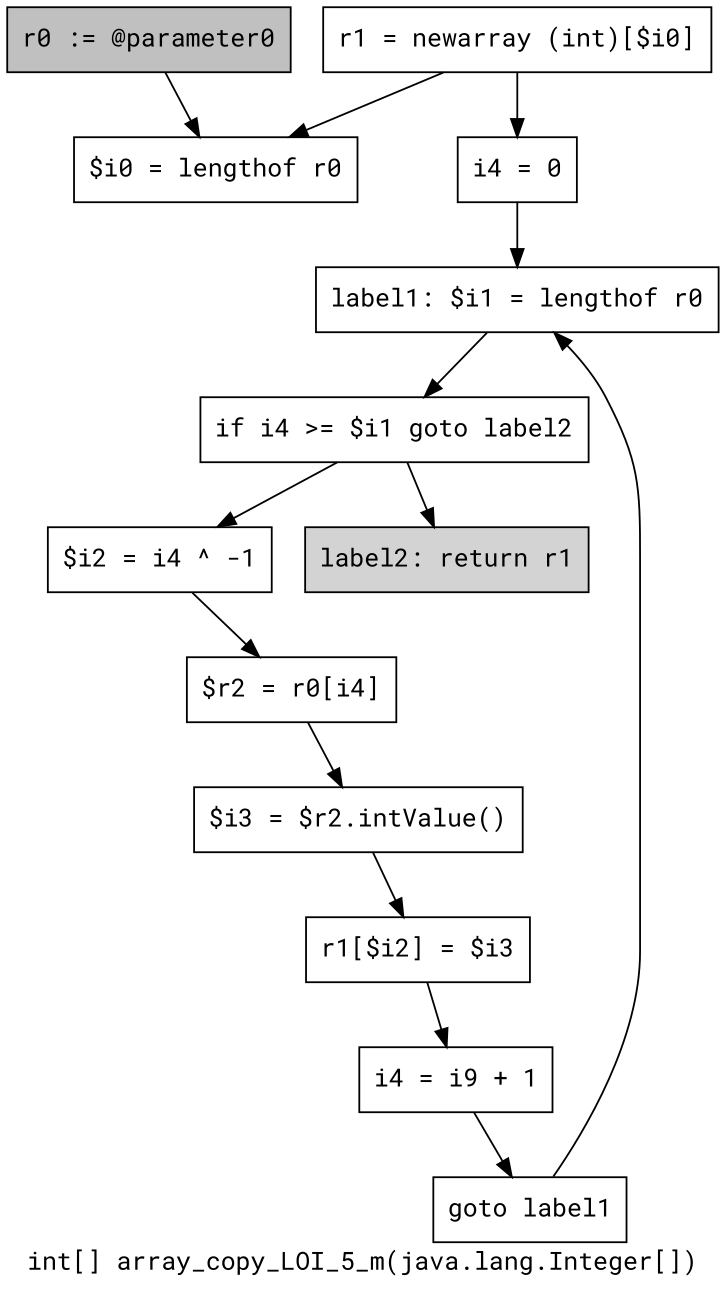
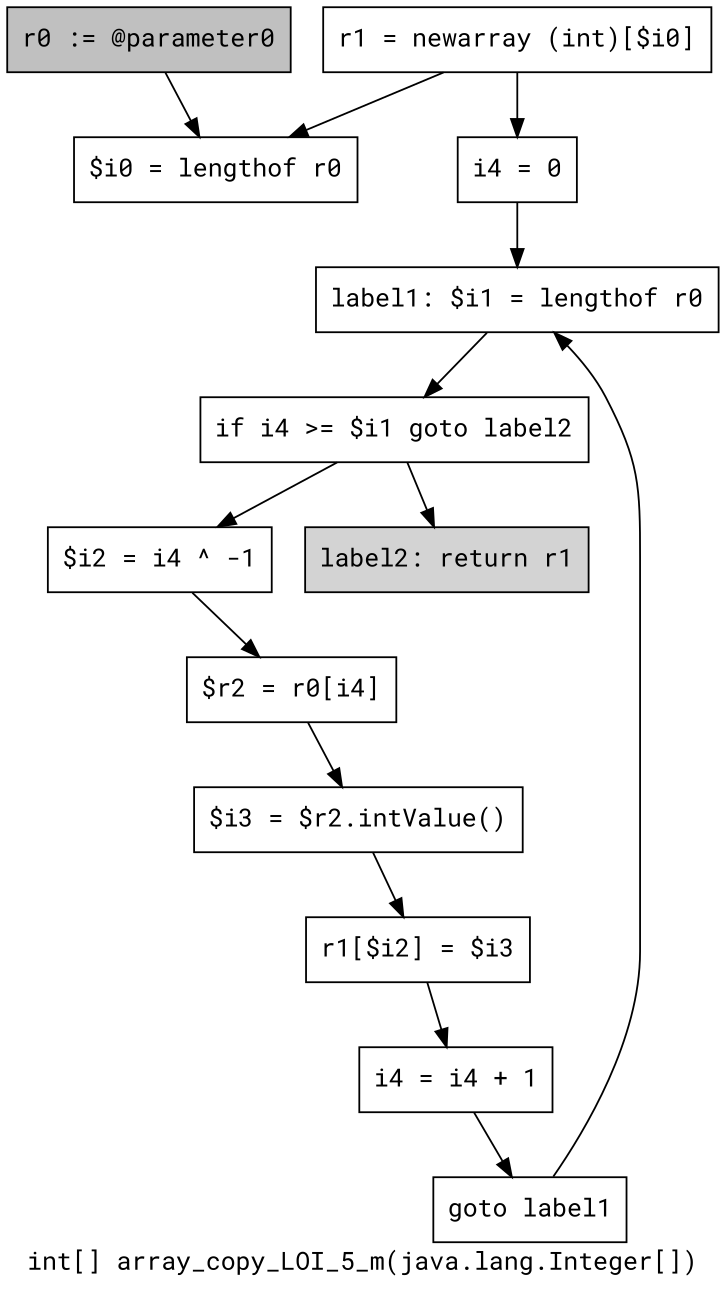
(456, 1080) -> (456, 1080)
